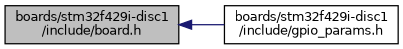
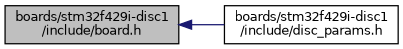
(311, 25) -> (311, 25)
